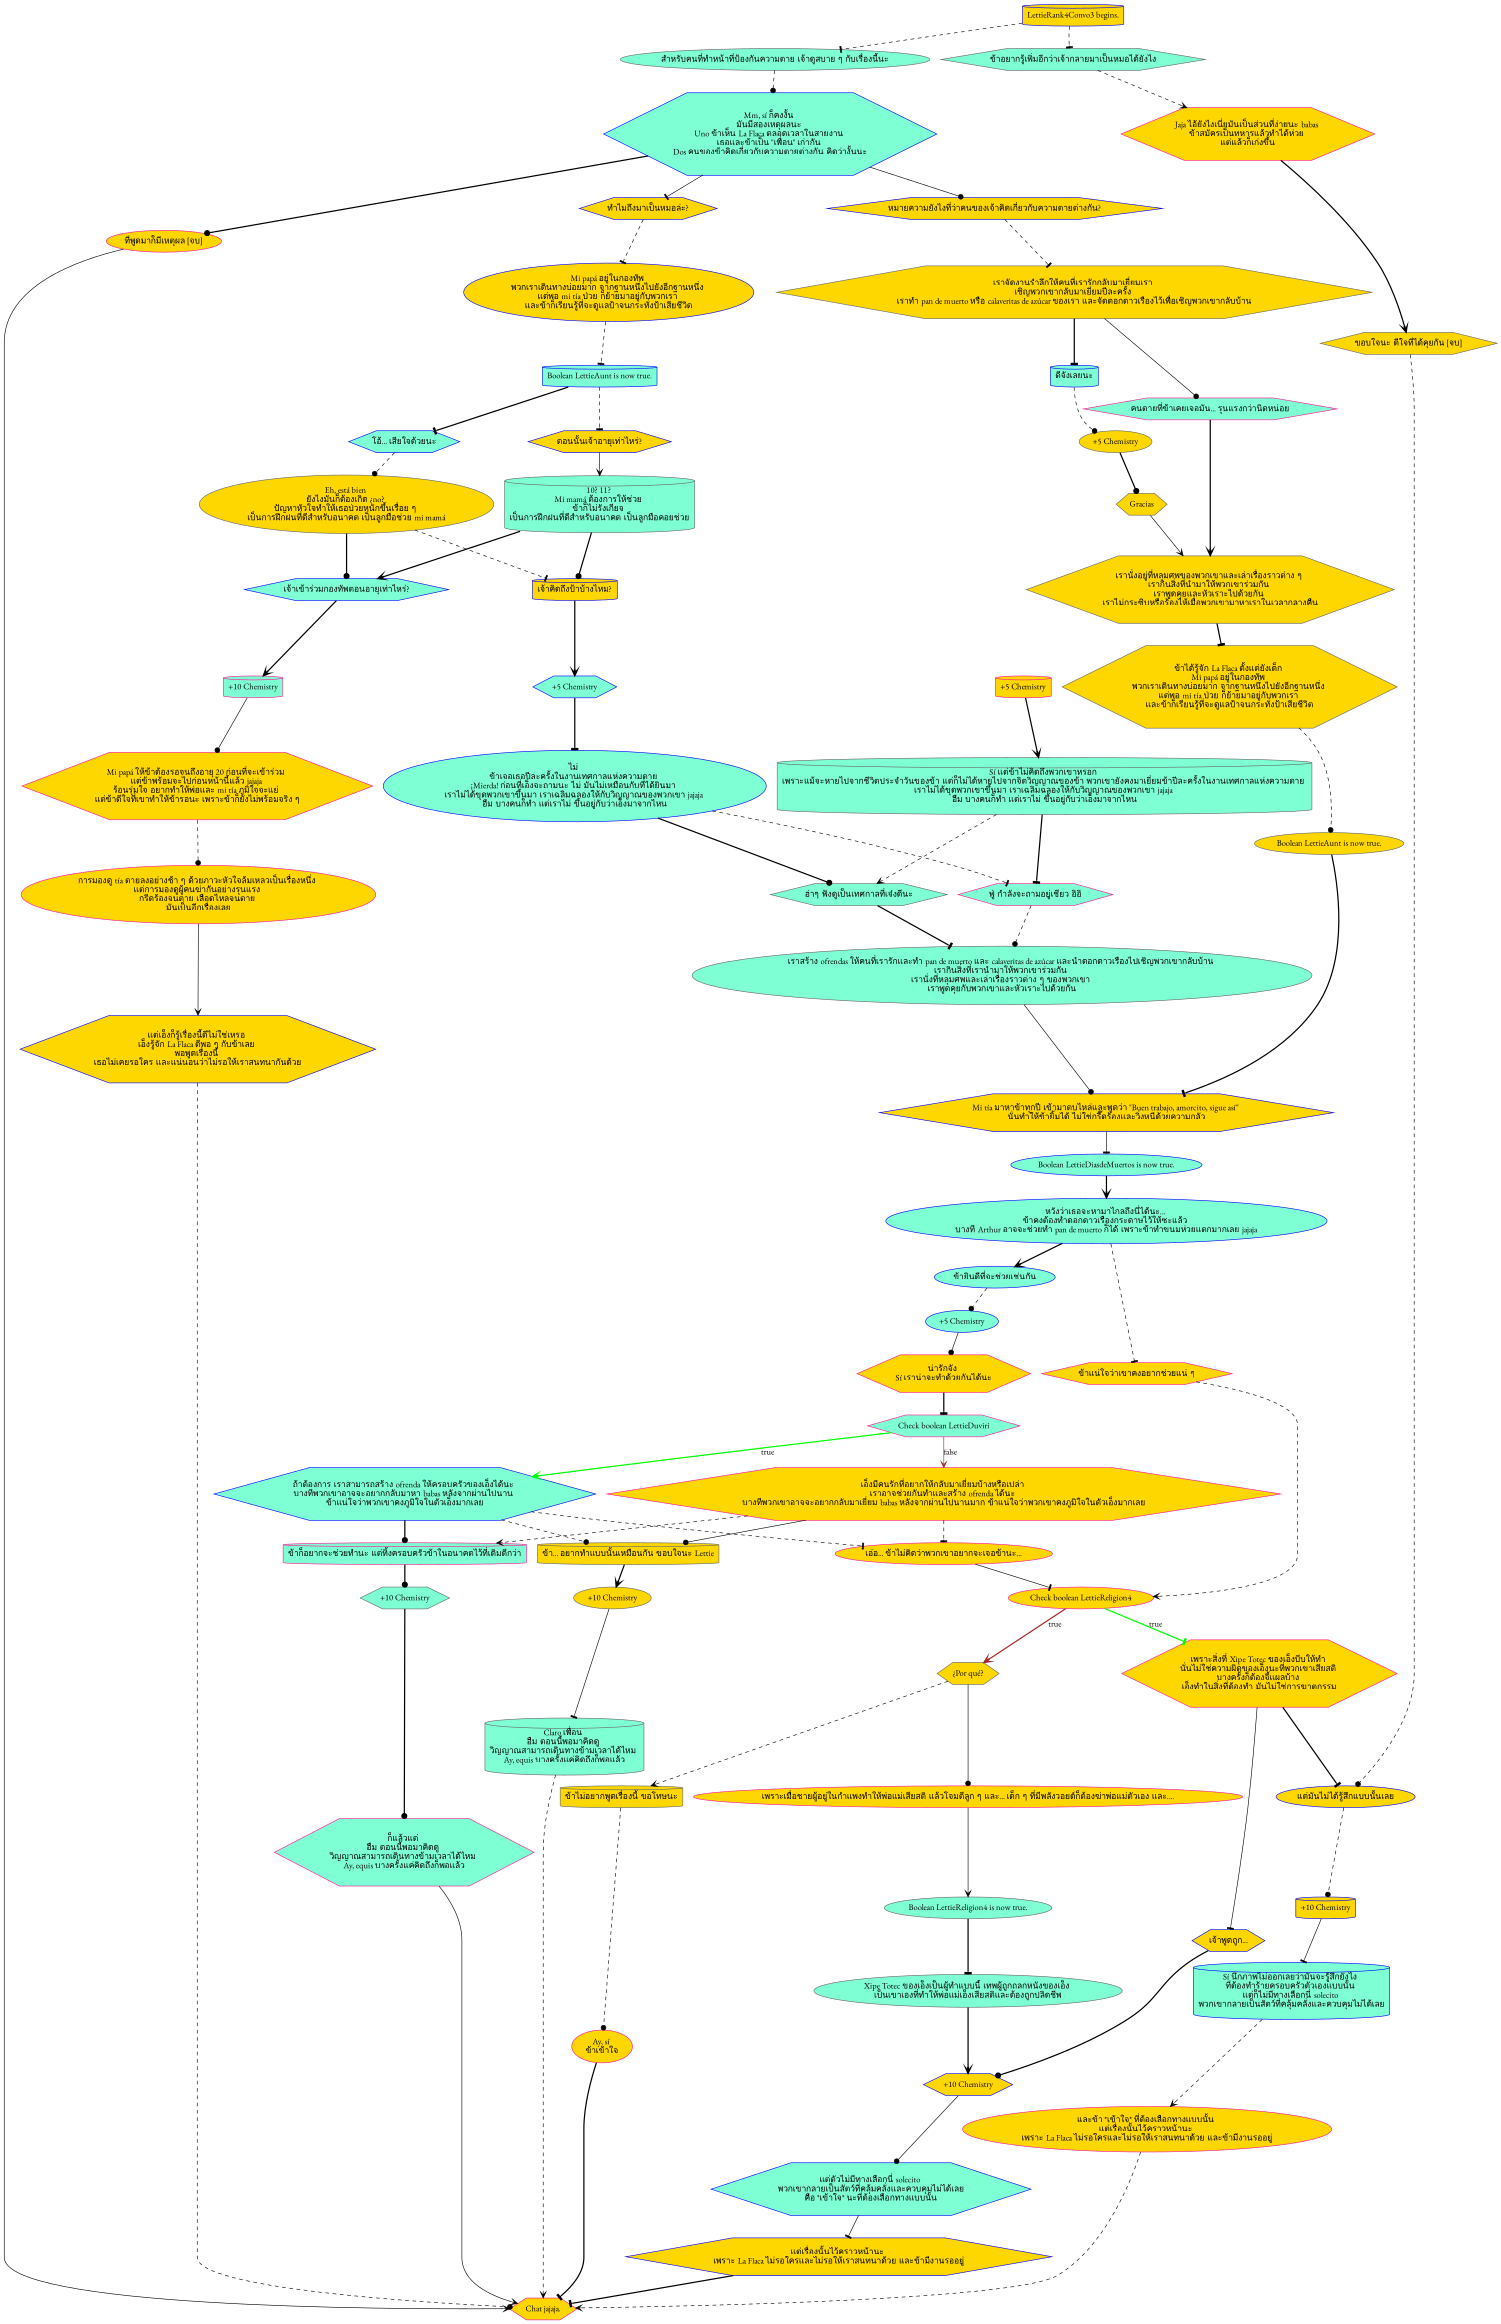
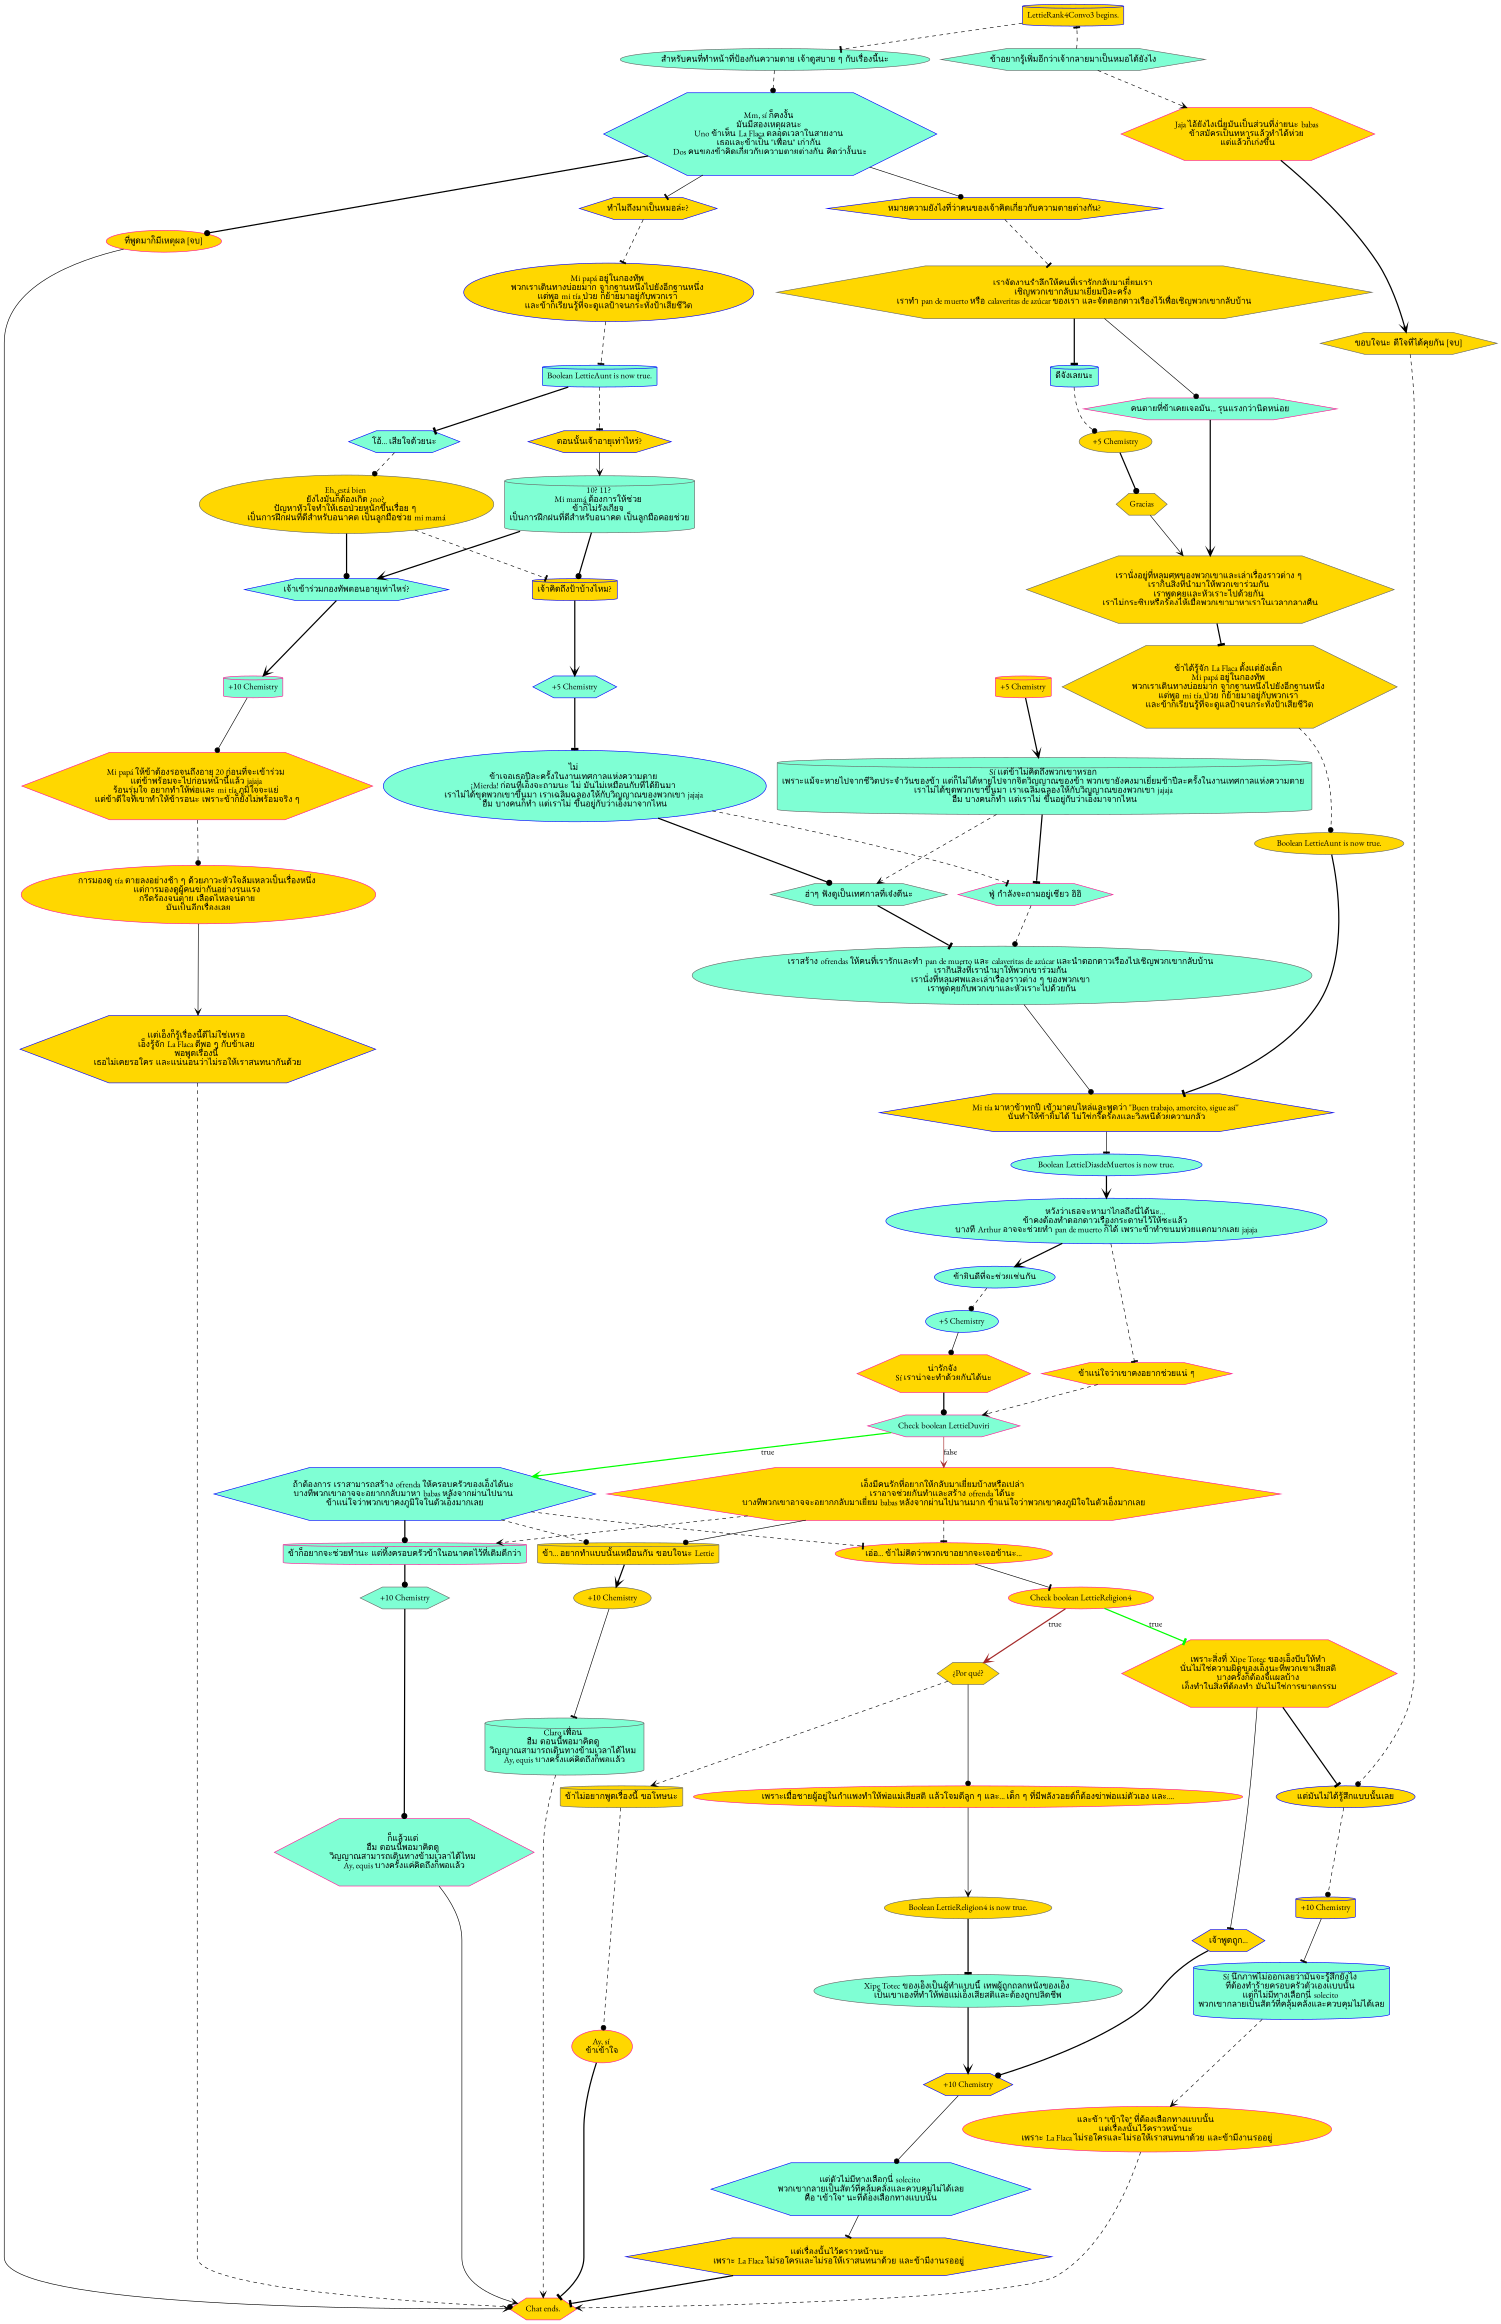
(1069, 36) -> (1077, 39)
(944, 1402) -> (944, 1402)
(1298, 1508) -> (1043, 1399)
(968, 1908) -> (968, 1908)
(543, 2309) -> (543, 2309)
